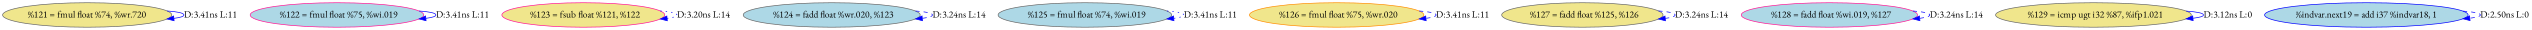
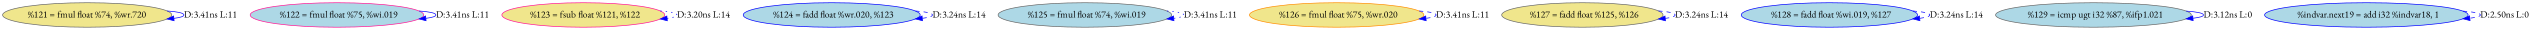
(832, 15) -> (832, 15)
(1829, 15) -> (1829, 15)
(2093, 15) -> (2093, 15)
(2366, 15) -> (2366, 15)
